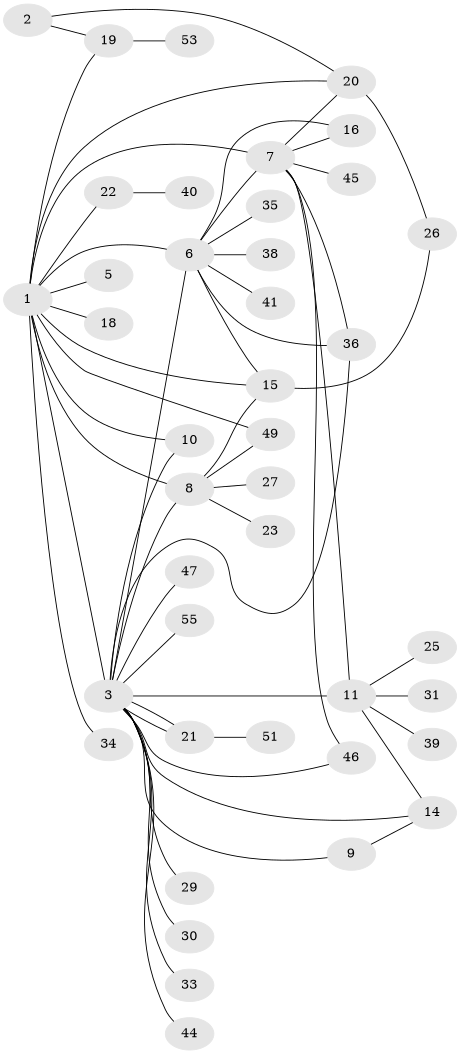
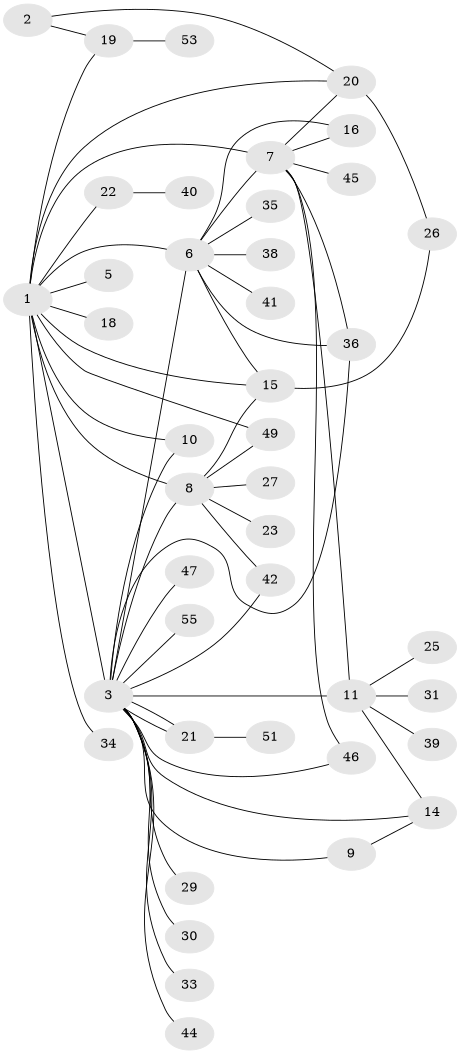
none -> (270, 580)
